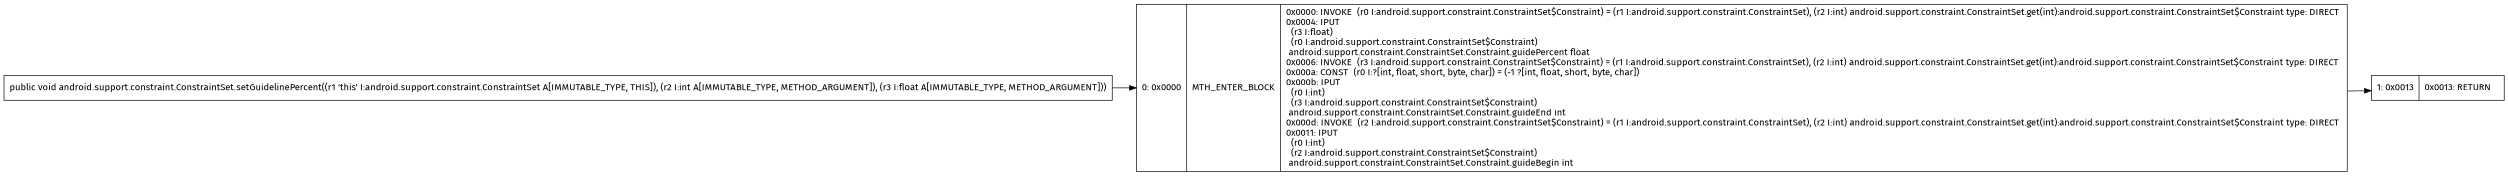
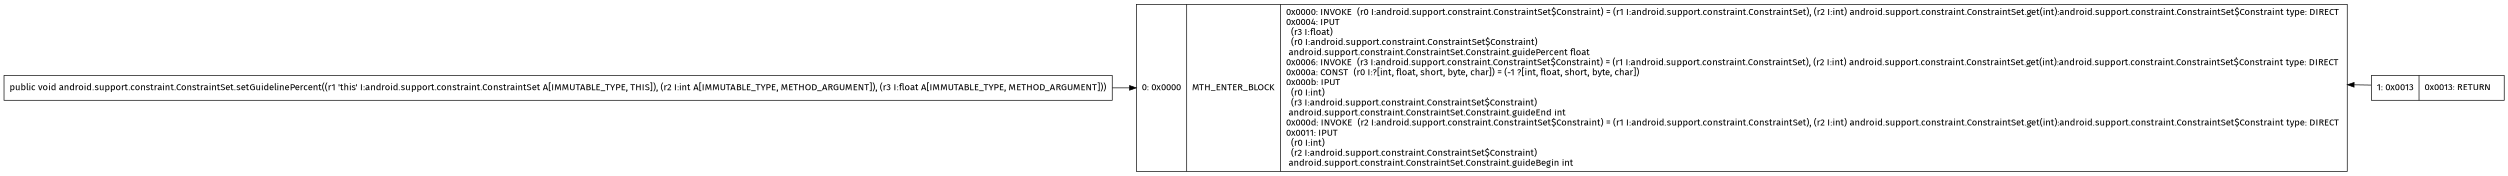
(2356, 91) -> (2363, 85)
